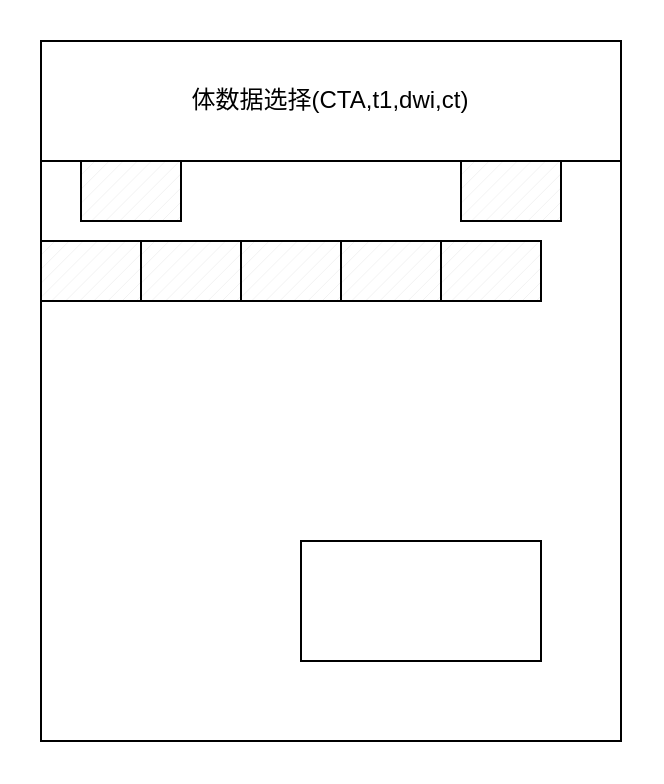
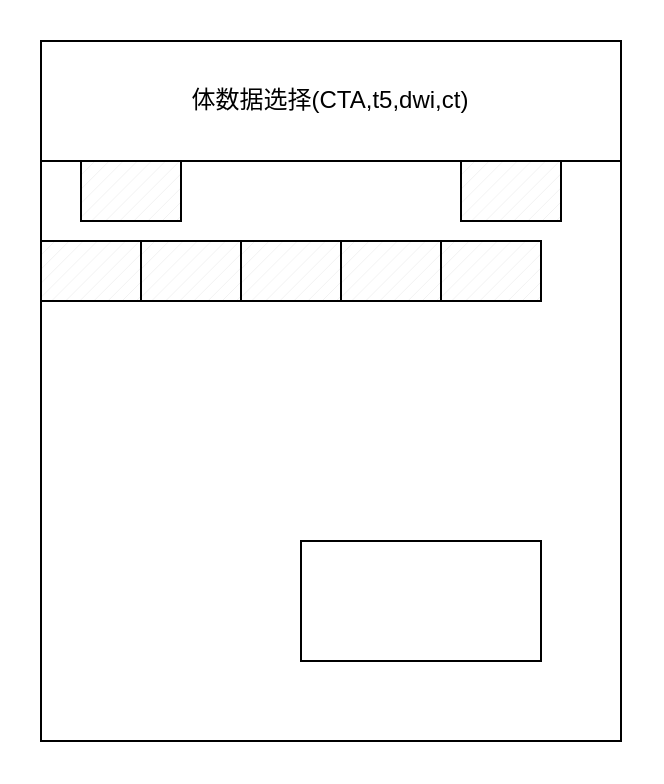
(331, 101) -> (331, 101)
